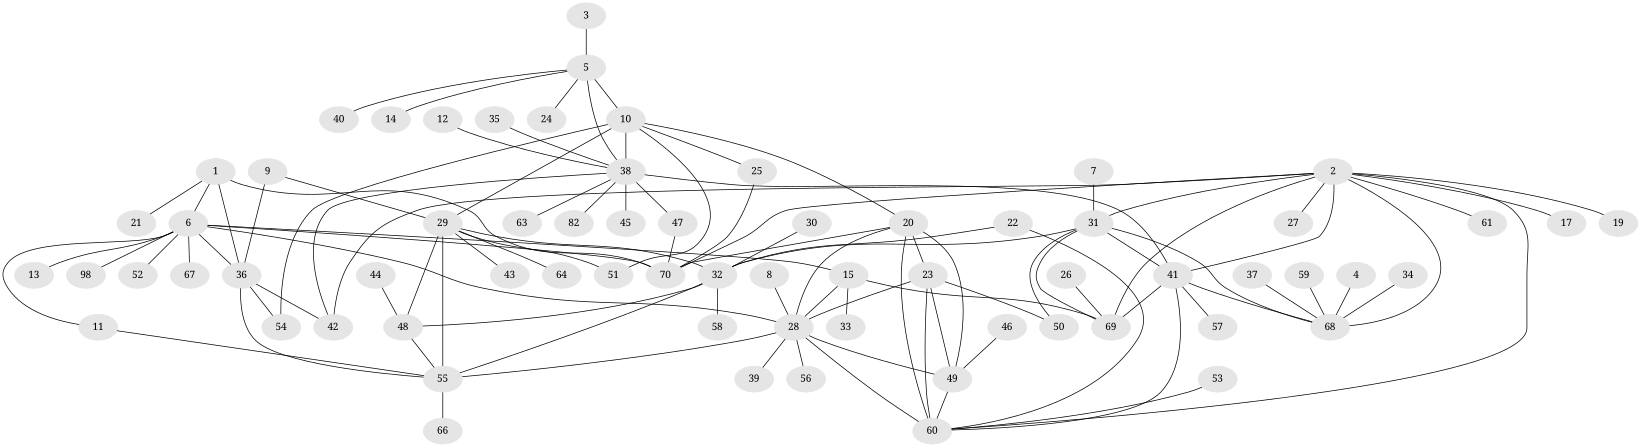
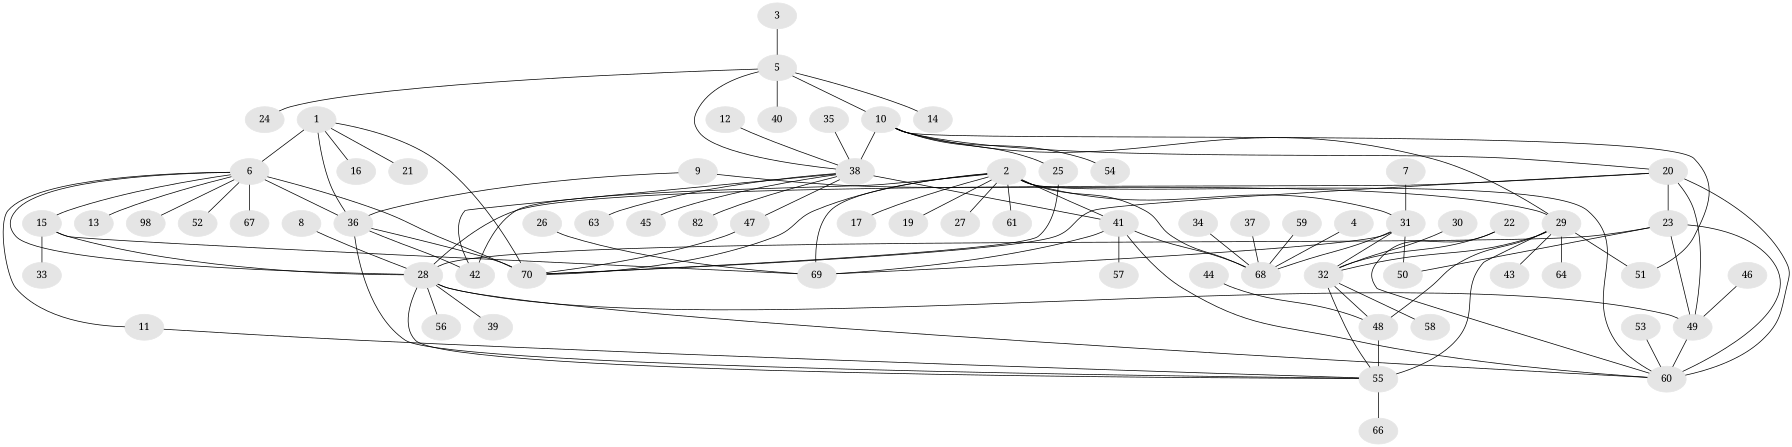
none -> (356, 172)
(1133, 249) -> none
(262, 301) -> (442, 246)
